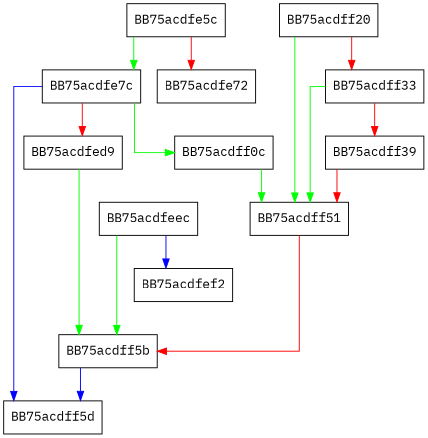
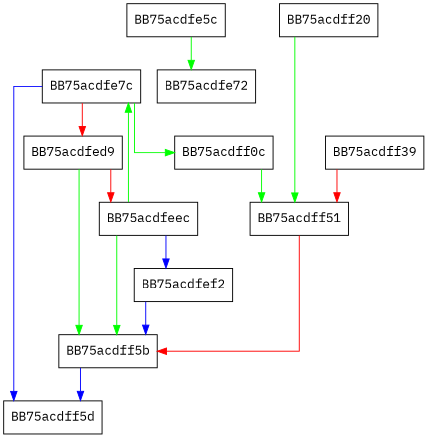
(134, 49) -> (128, 157)
(191, 49) -> (191, 49)
(375, 86) -> none
none -> (111, 181)
none -> (146, 313)
